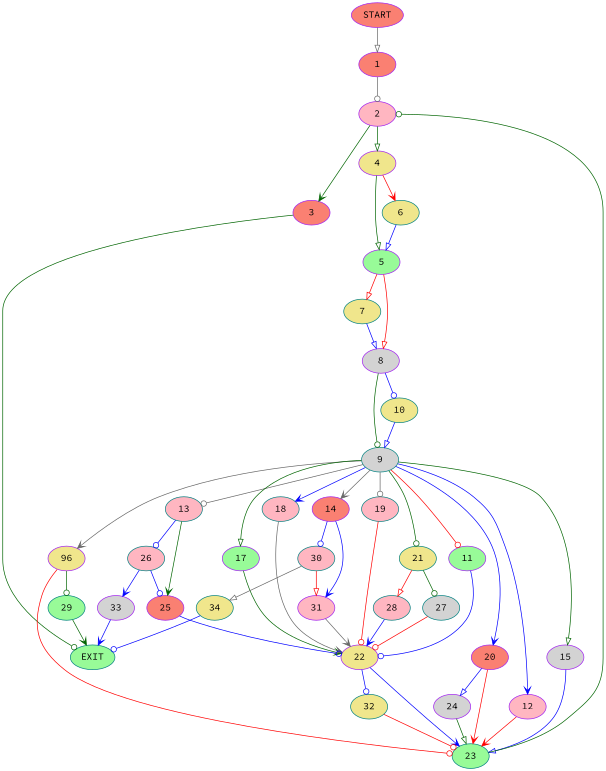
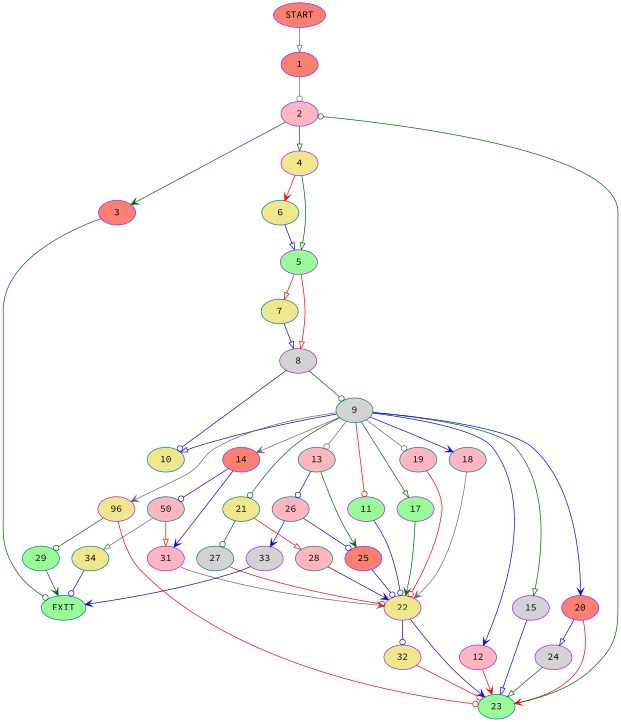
(391, 432) -> (224, 439)
(316, 558) -> (166, 509)
(369, 707) -> (403, 657)
